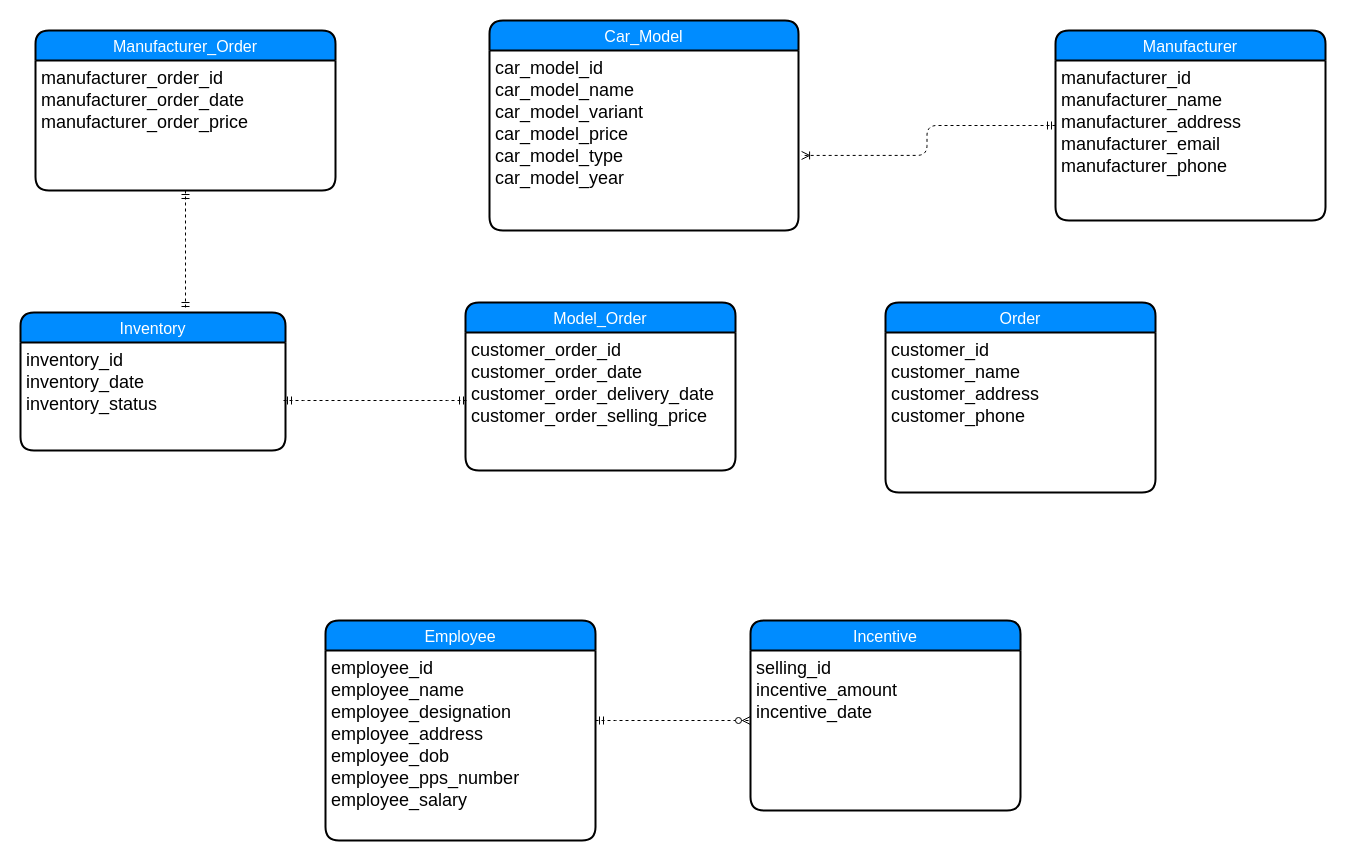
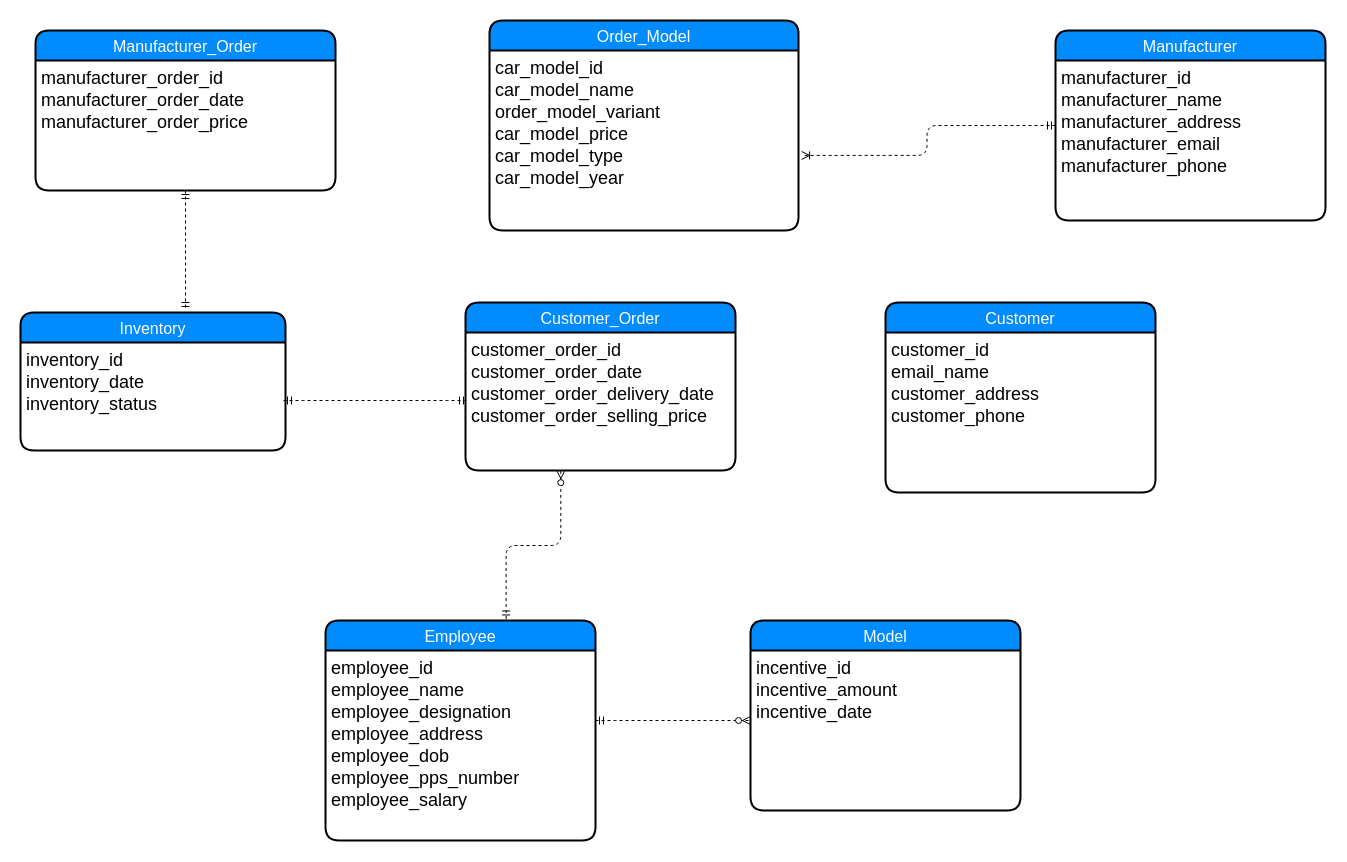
(644, 37) -> (644, 37)
(551, 68) -> (551, 68)
(600, 319) -> (600, 319)
(1020, 319) -> (1020, 319)
(944, 350) -> (944, 350)
none -> (533, 546)
(885, 637) -> (885, 637)
(797, 668) -> (809, 668)
